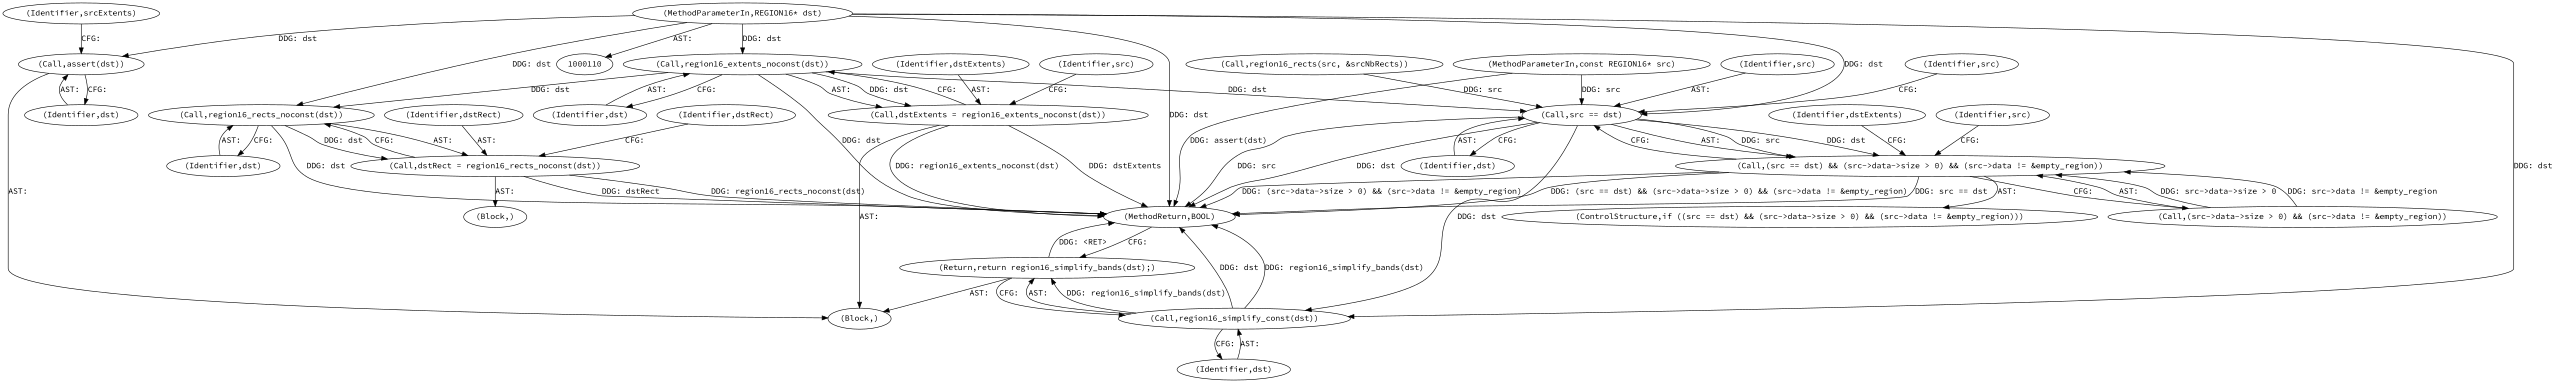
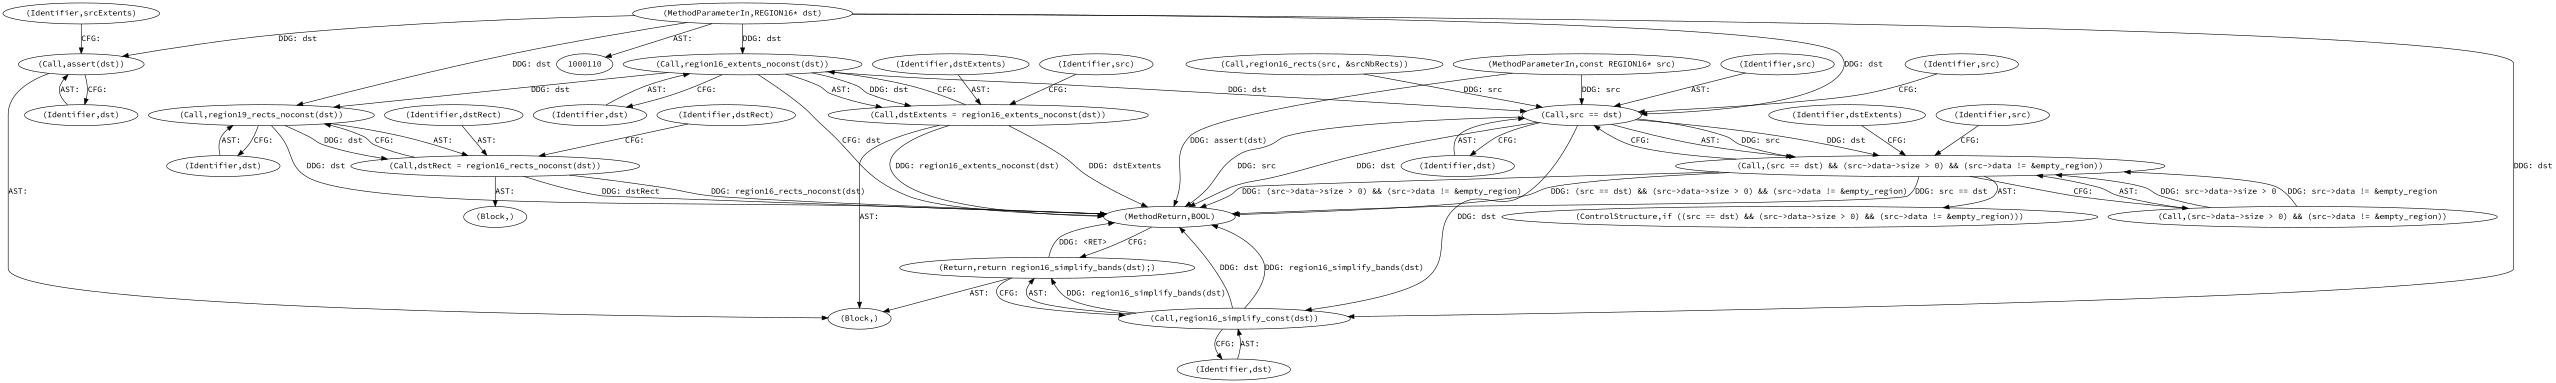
(1081, 33) -> none
(261, 115) -> (261, 115)
(862, 141) -> (862, 141)
